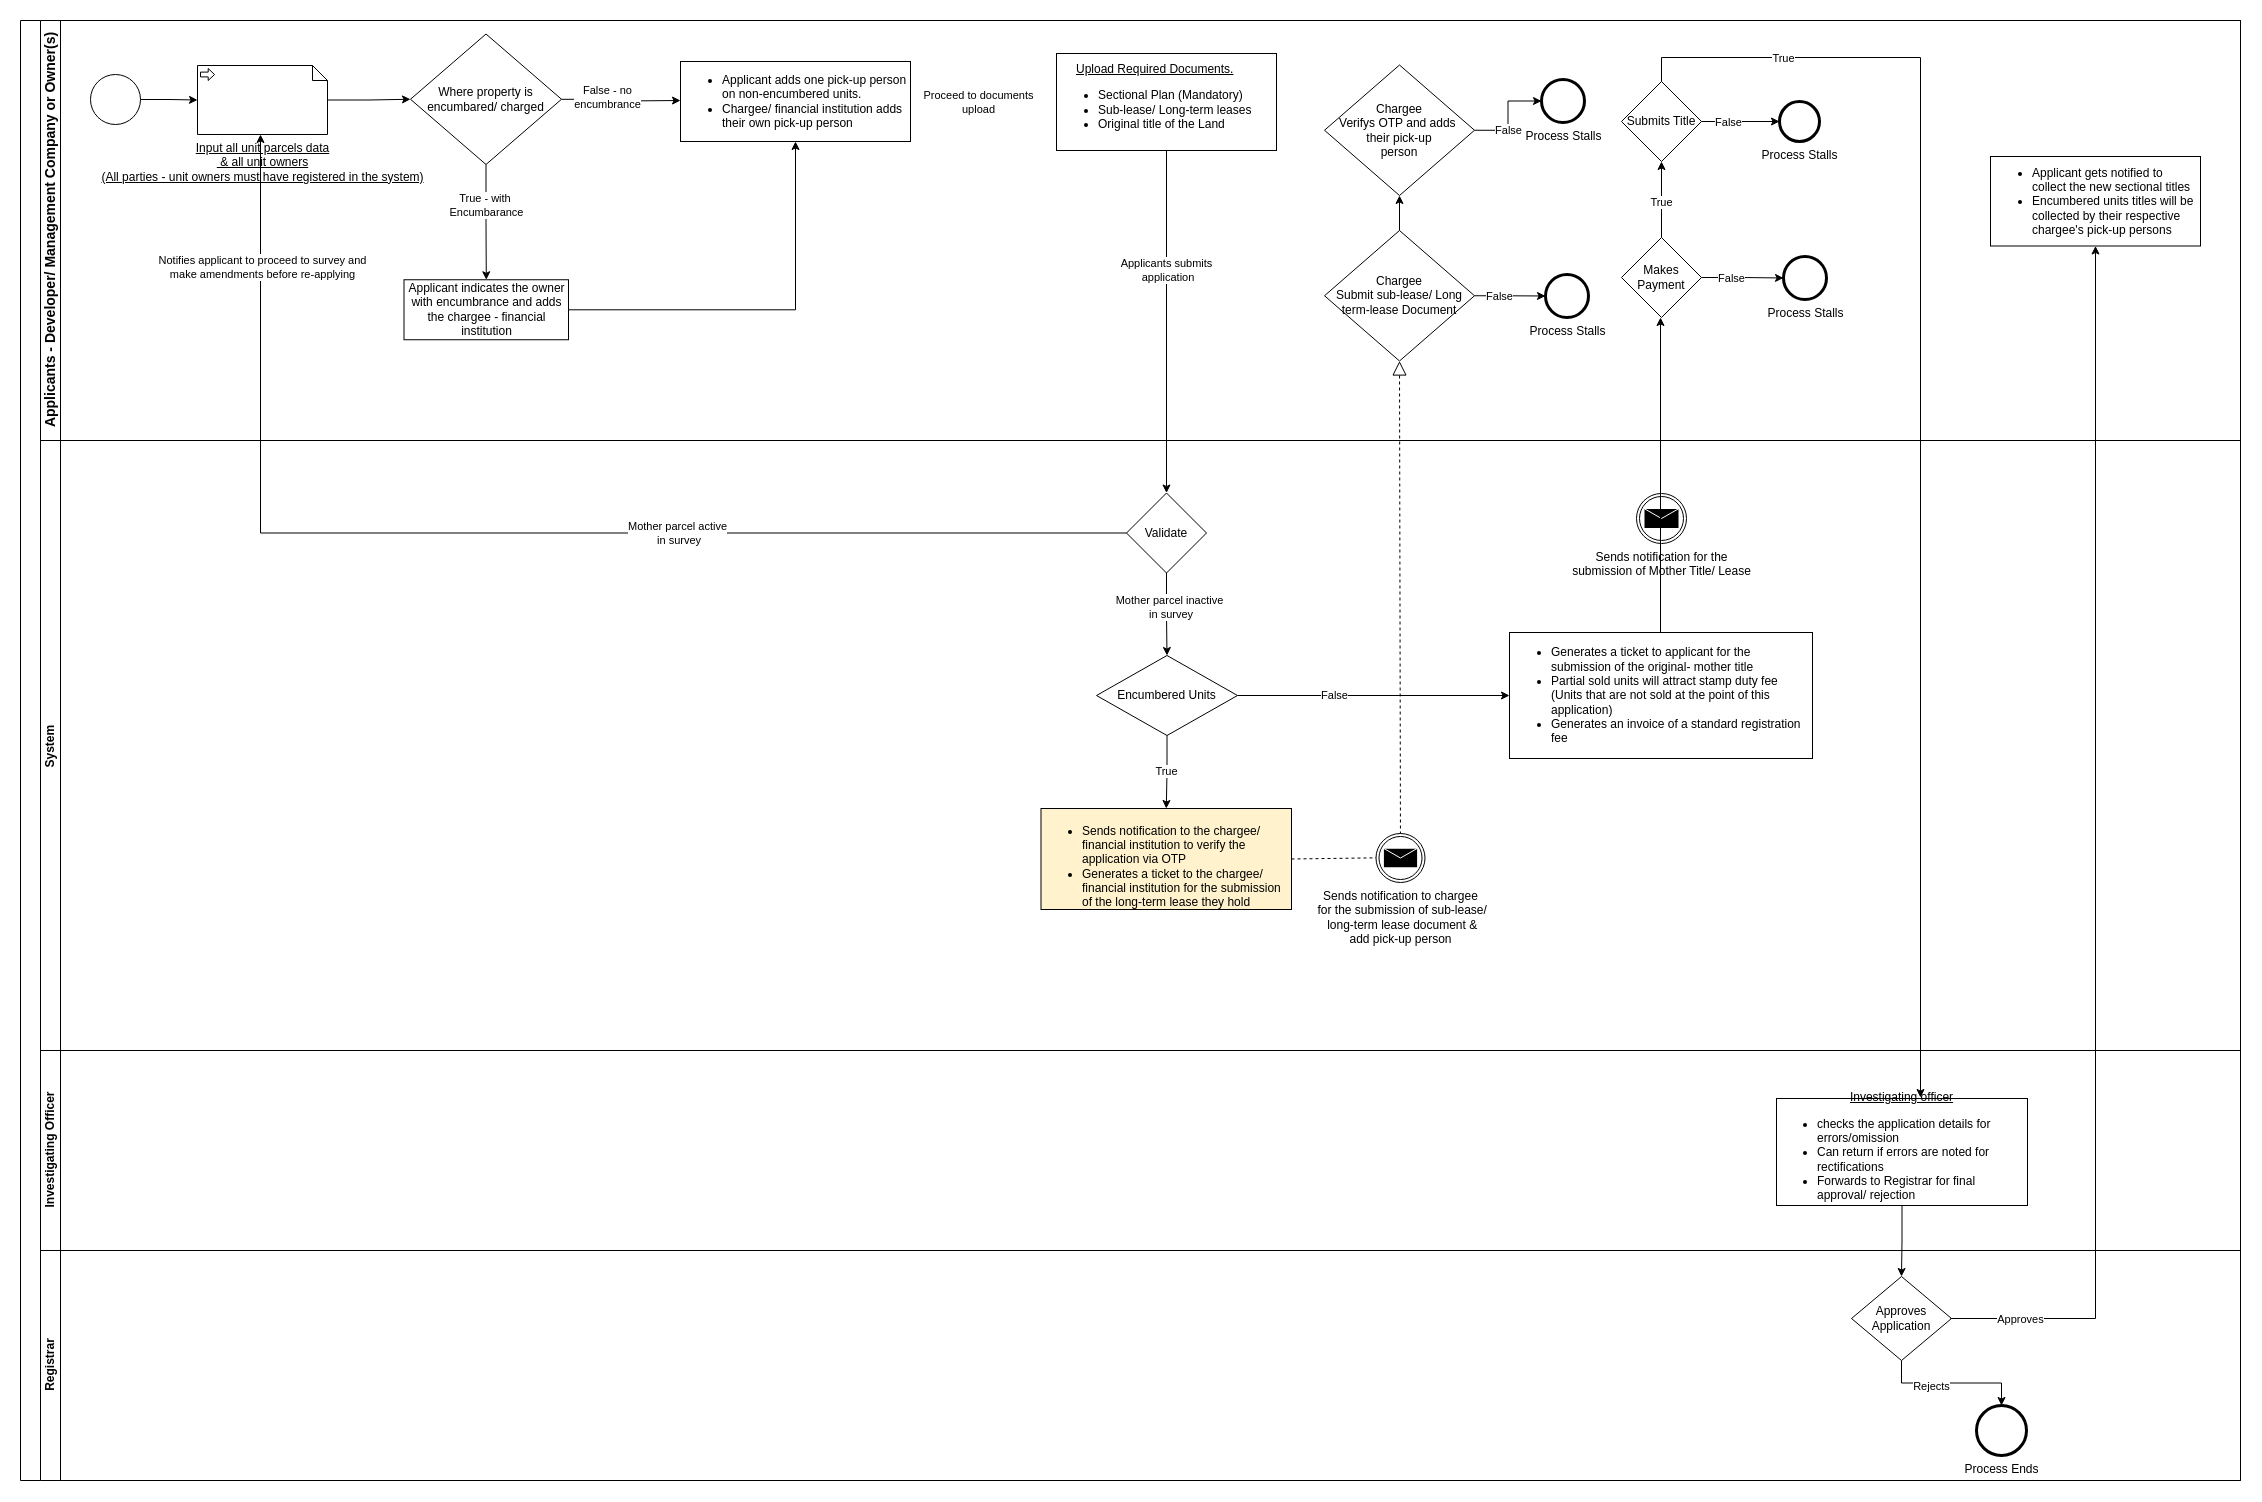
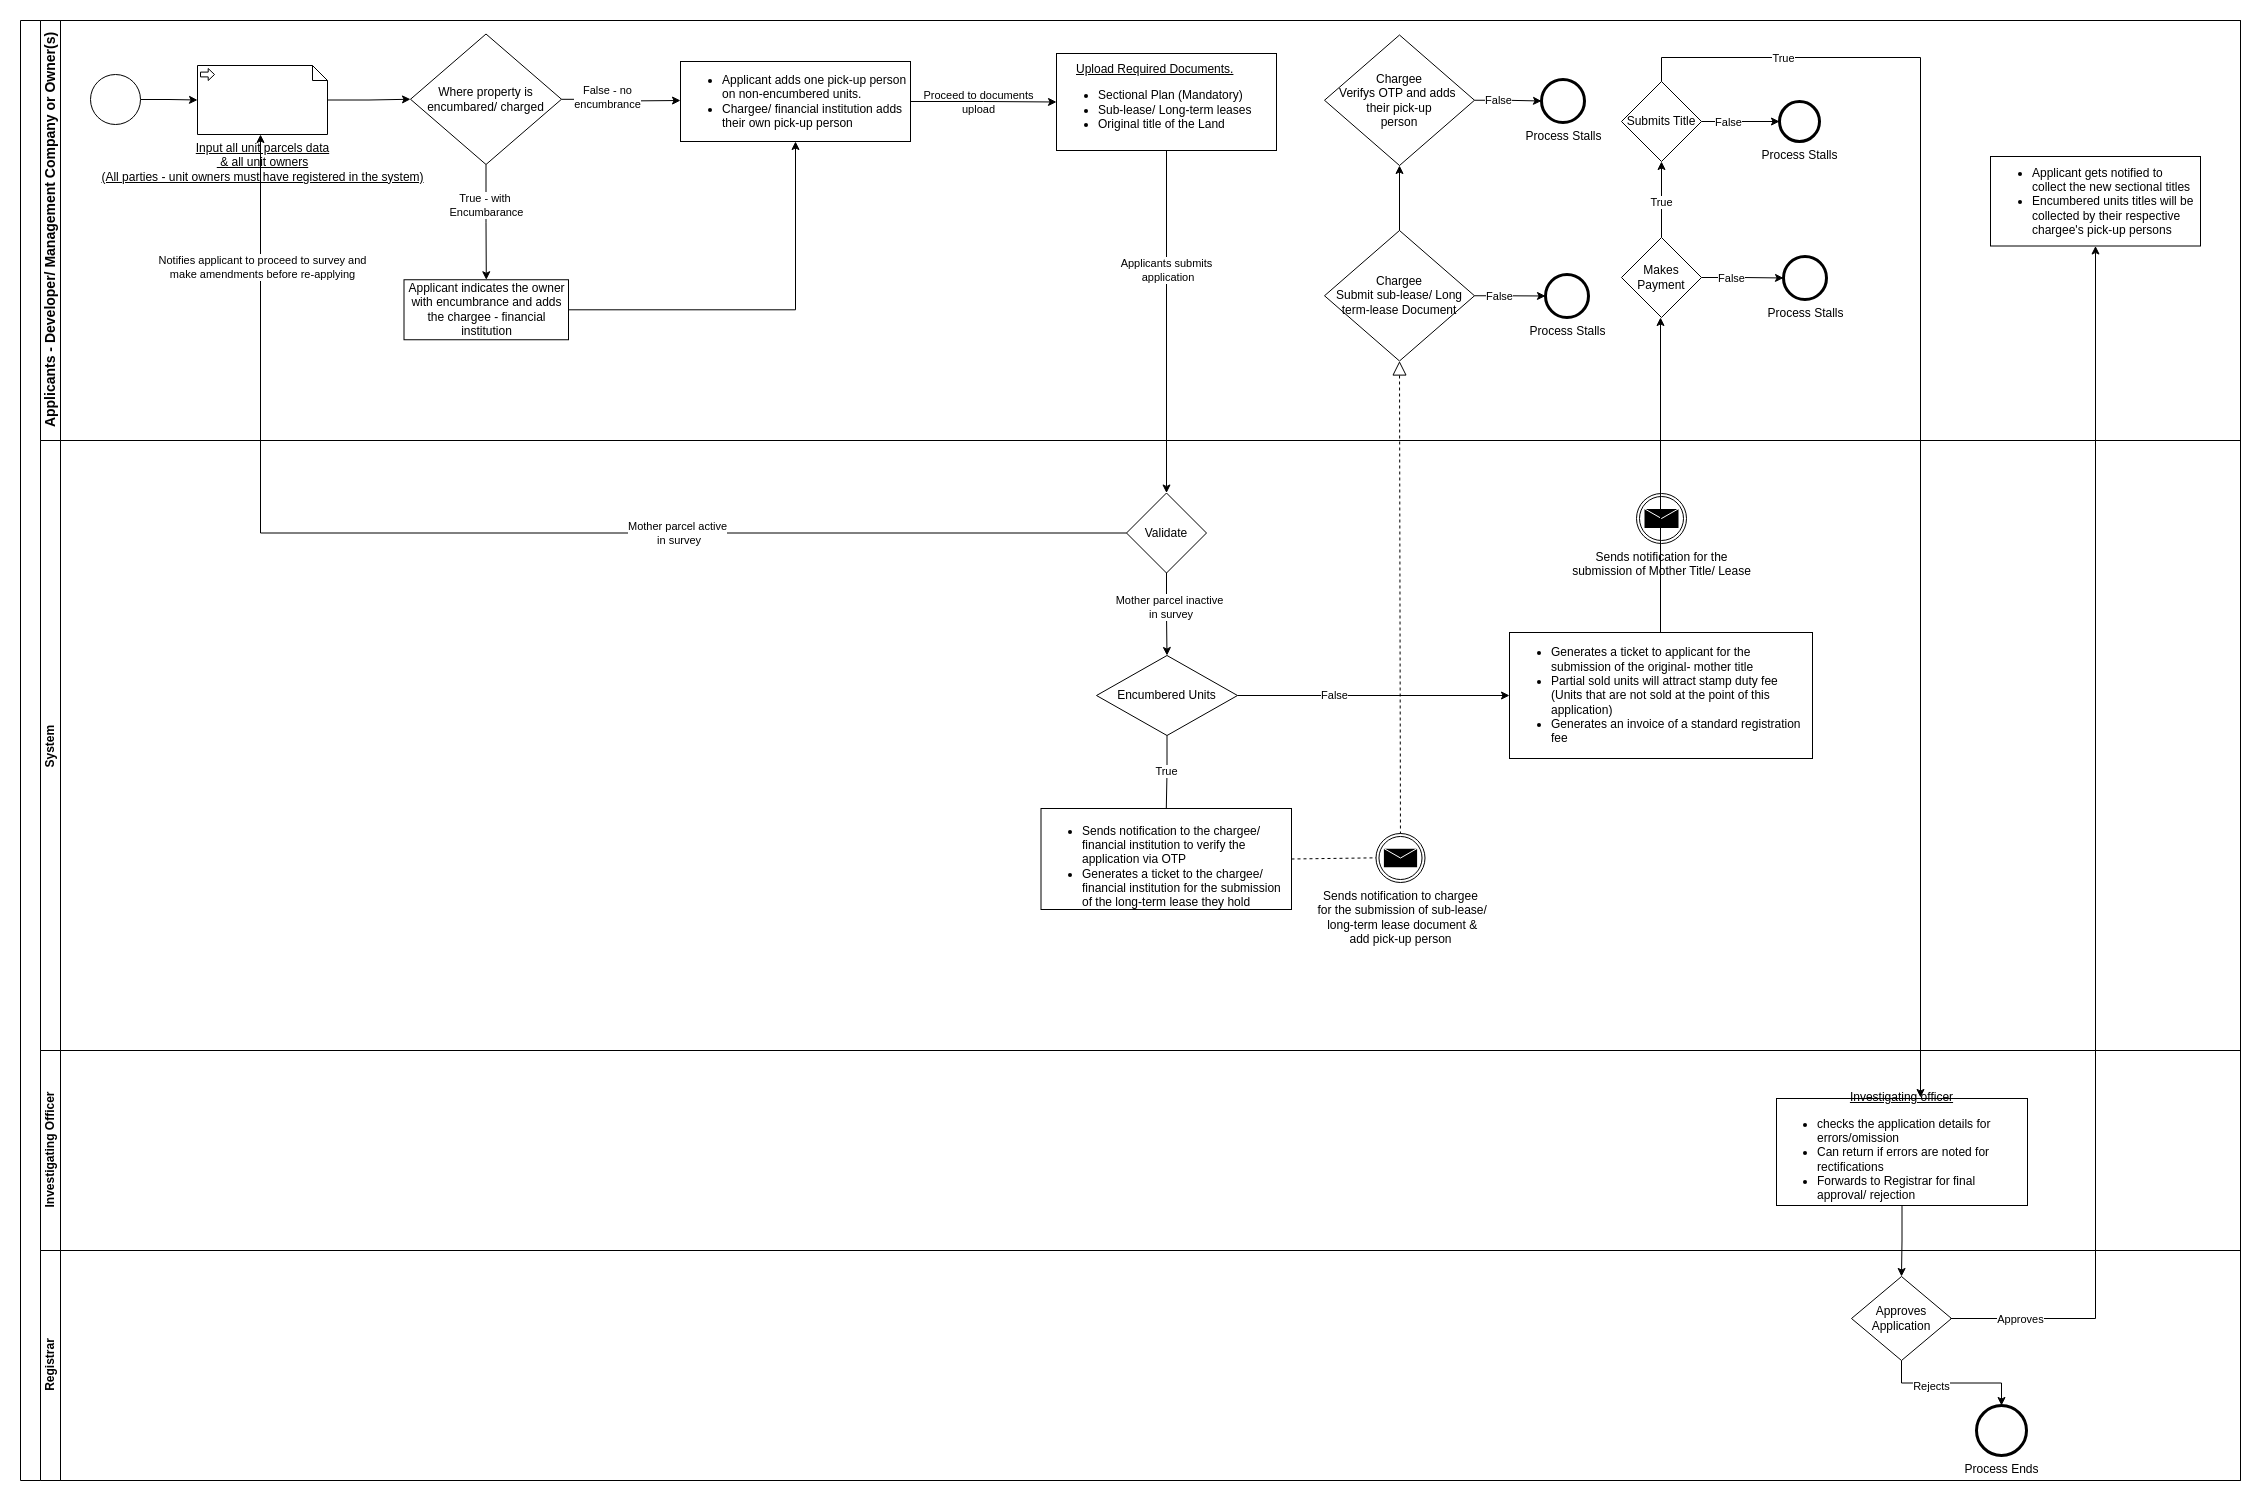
none -> (980, 102)
(1400, 130) -> (1400, 100)
(1166, 800) -> (1166, 803)
(1166, 859) -> (1166, 859)
